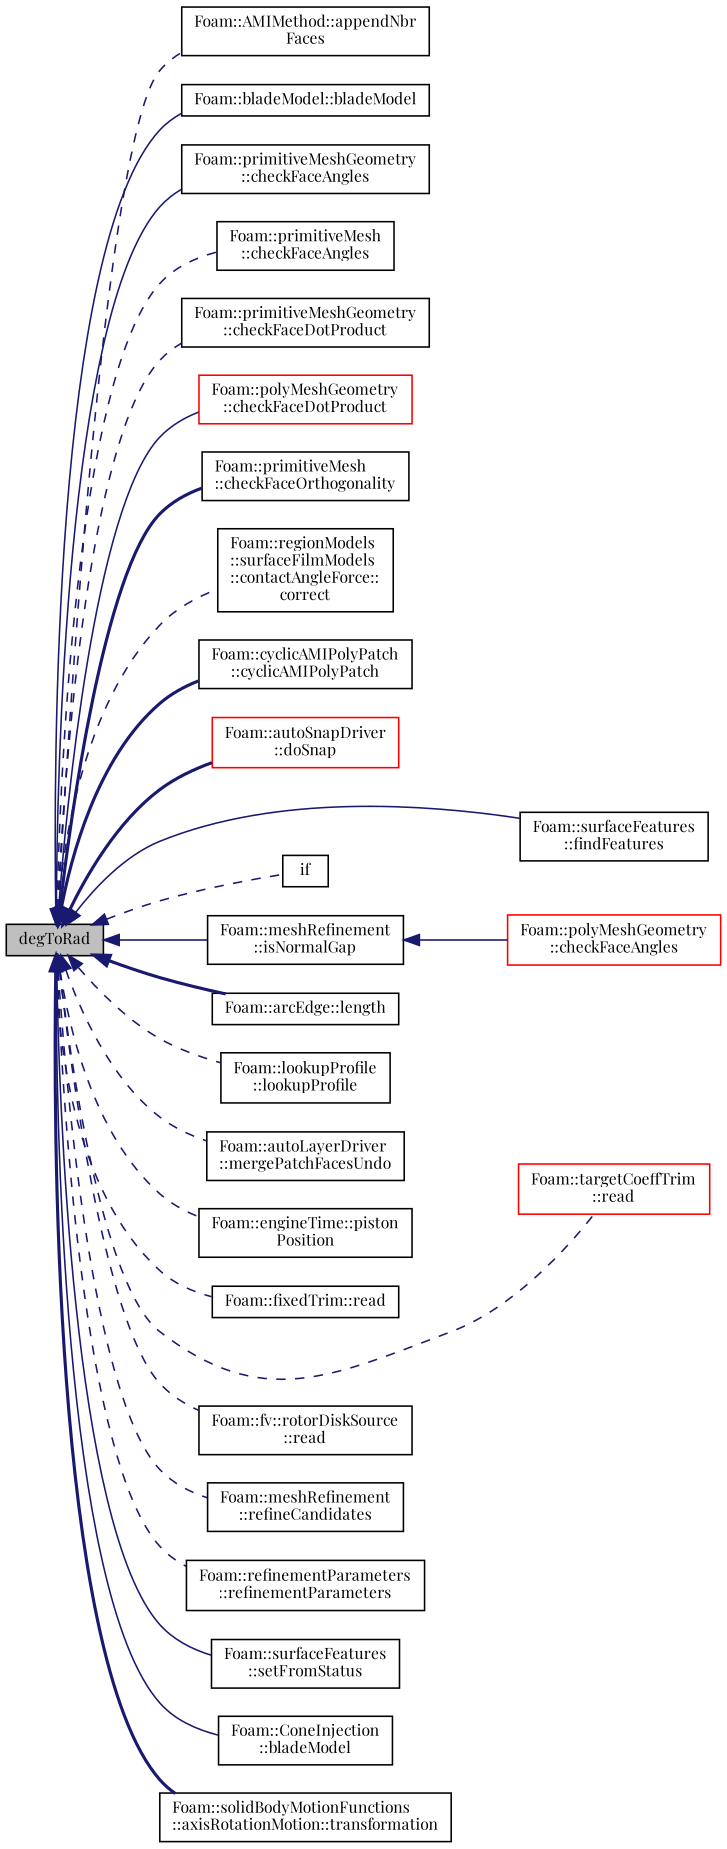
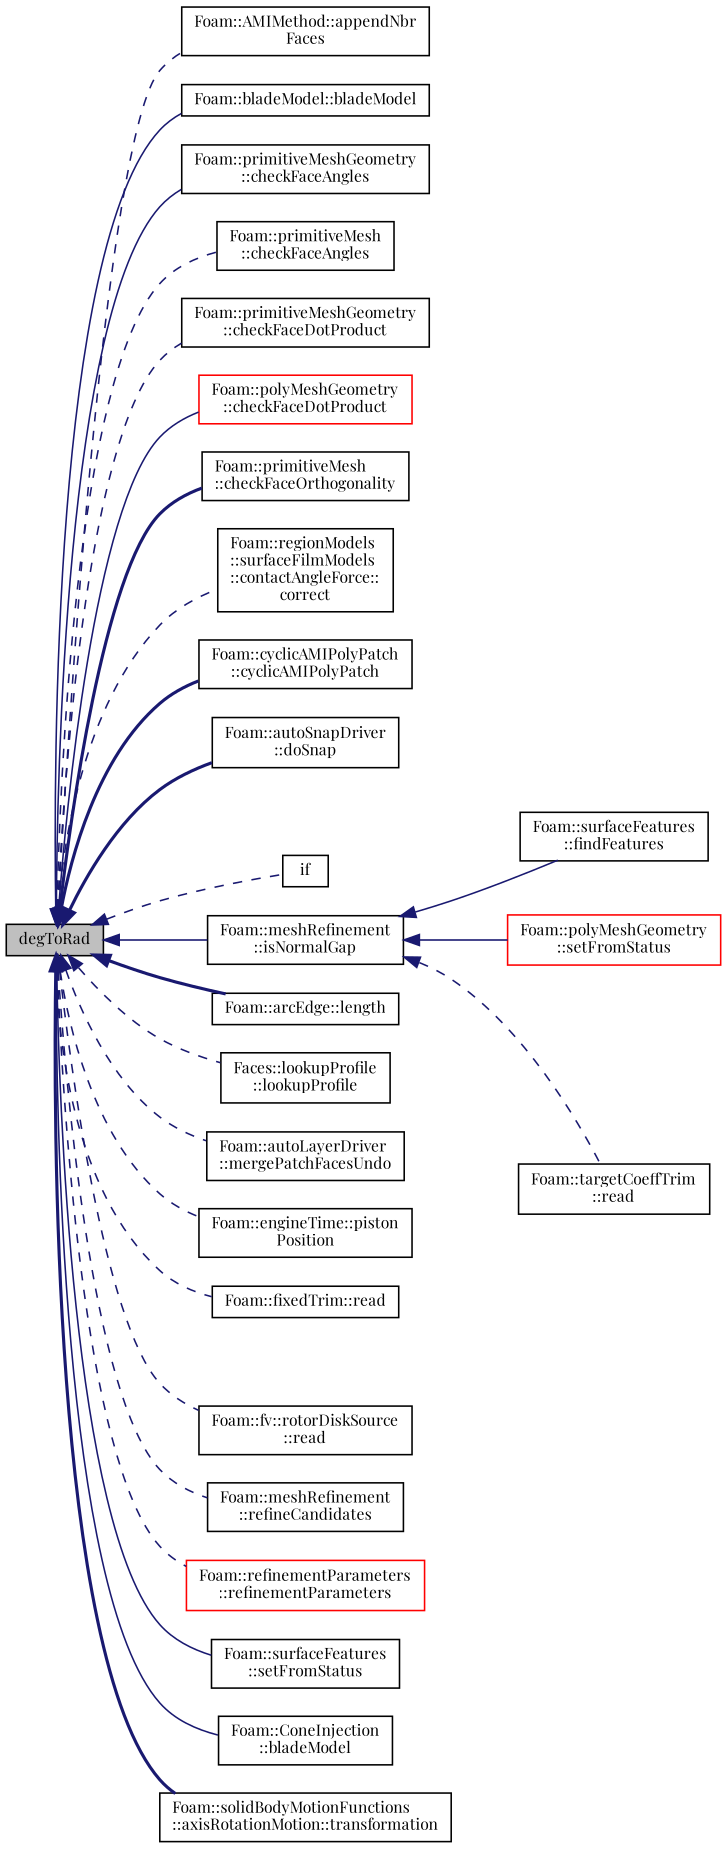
(306, 743) -> (306, 743)
(283, 812) -> (487, 888)
(614, 940) -> (614, 940)
(306, 1078) -> (306, 1078)
(614, 1189) -> (614, 1189)
(210, 1362) -> (525, 1049)
(306, 1585) -> (306, 1585)
